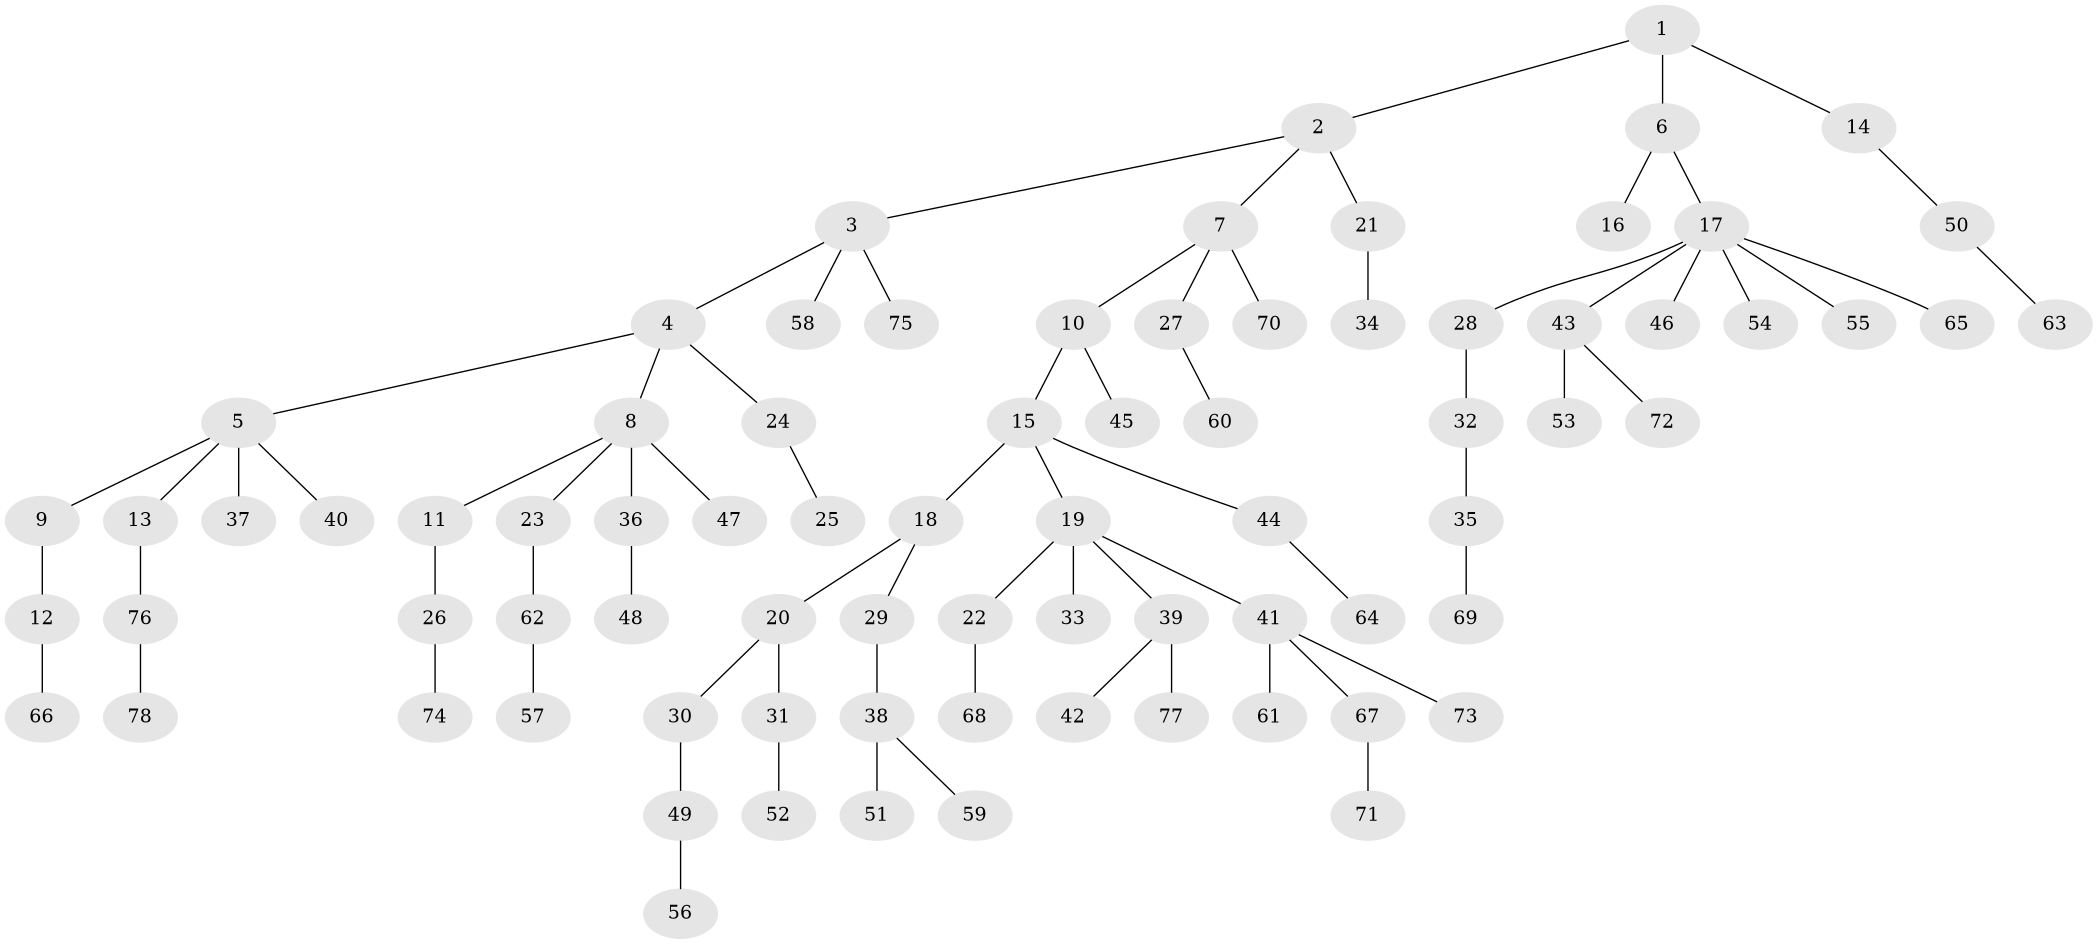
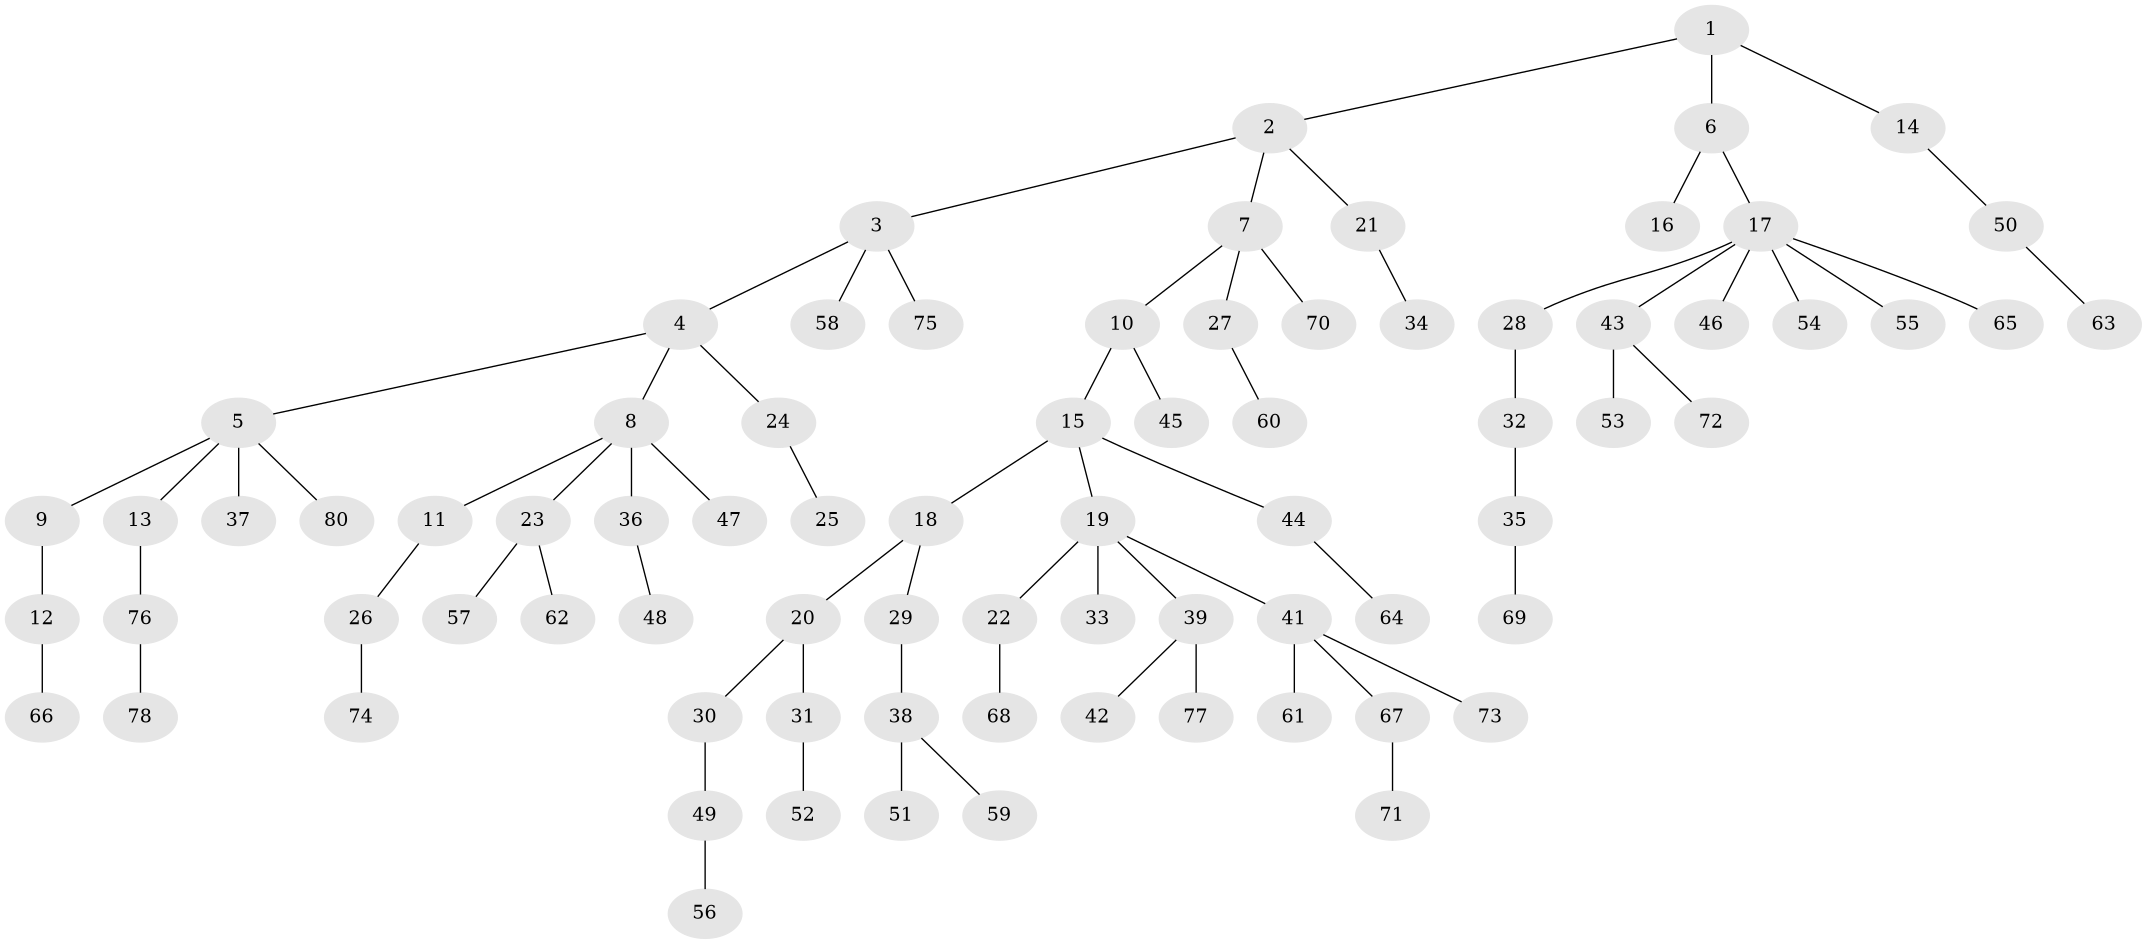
(337, 521) -> (337, 521)
(533, 668) -> (496, 570)
